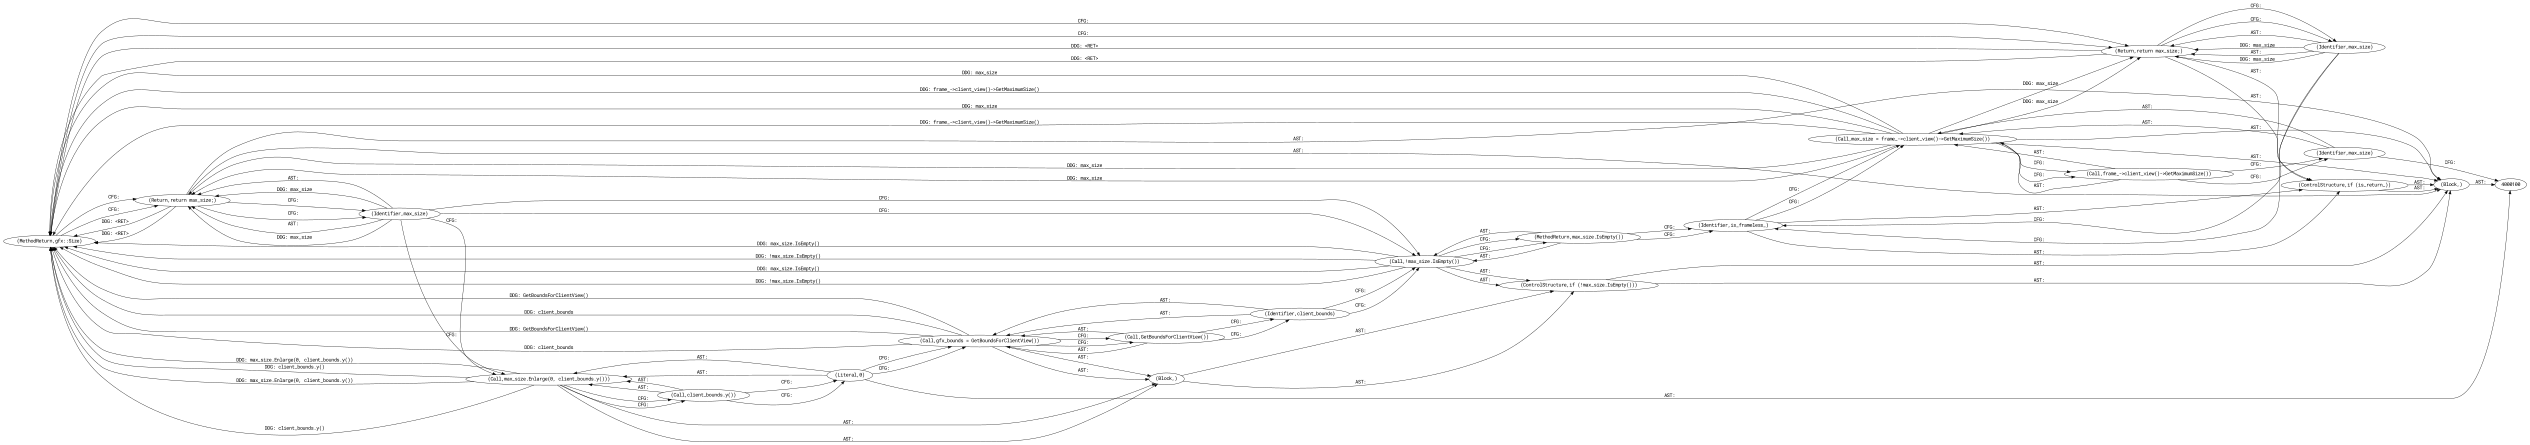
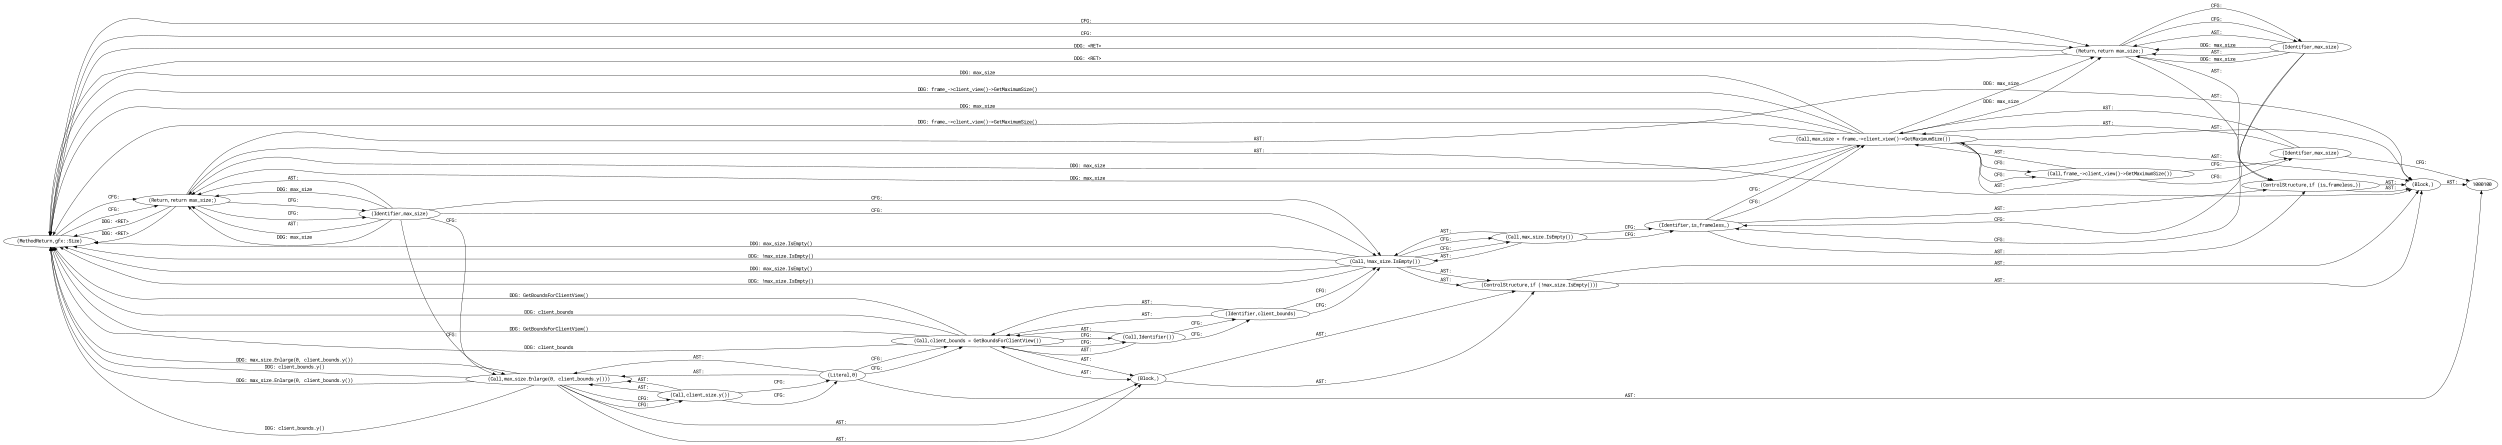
(2345, 185) -> (2311, 185)
(2511, 185) -> (2482, 185)
(1579, 237) -> (1539, 237)
(1167, 337) -> (1148, 337)
(980, 341) -> (978, 341)
(704, 395) -> (700, 395)
